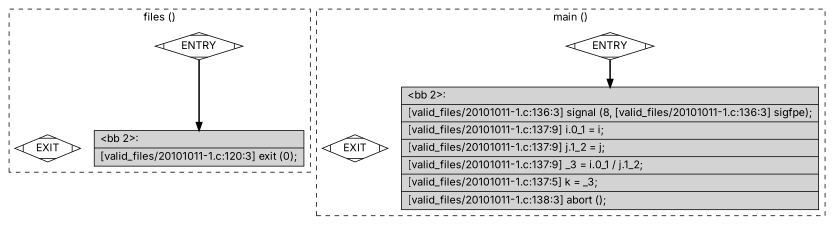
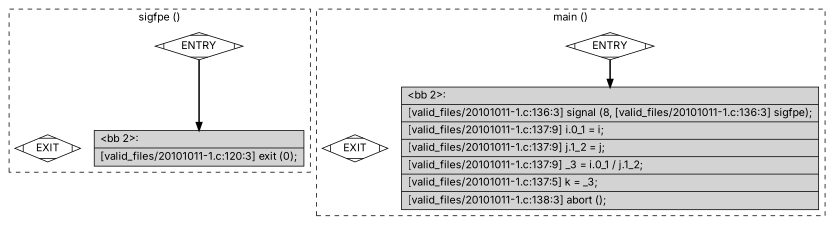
(160, 18) -> (160, 18)
